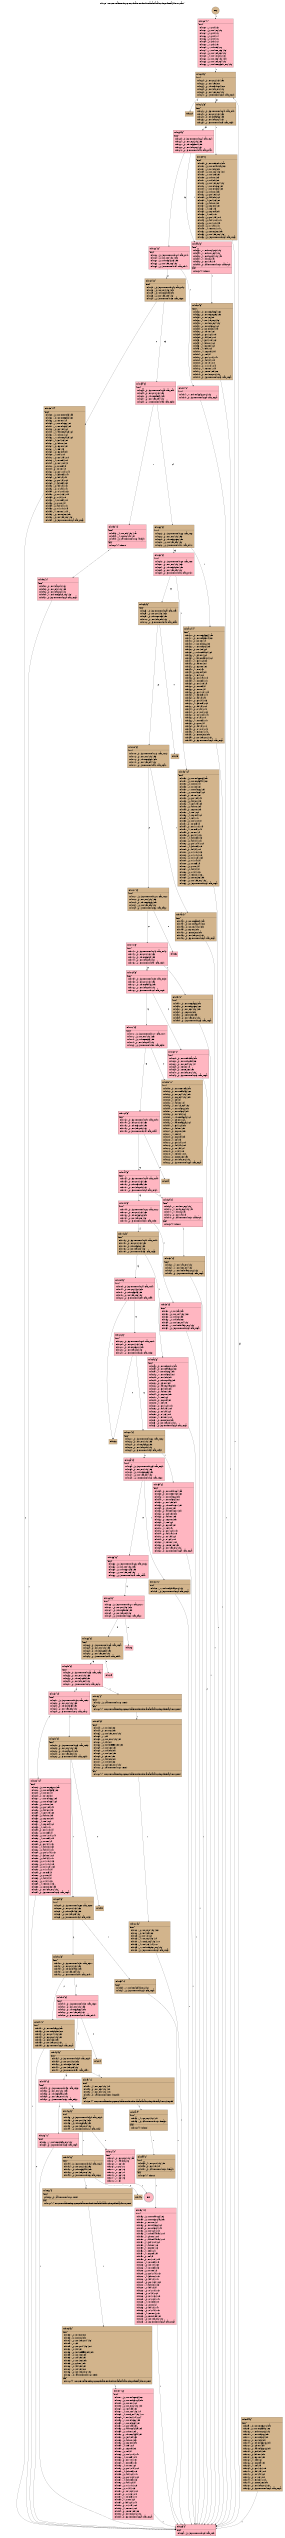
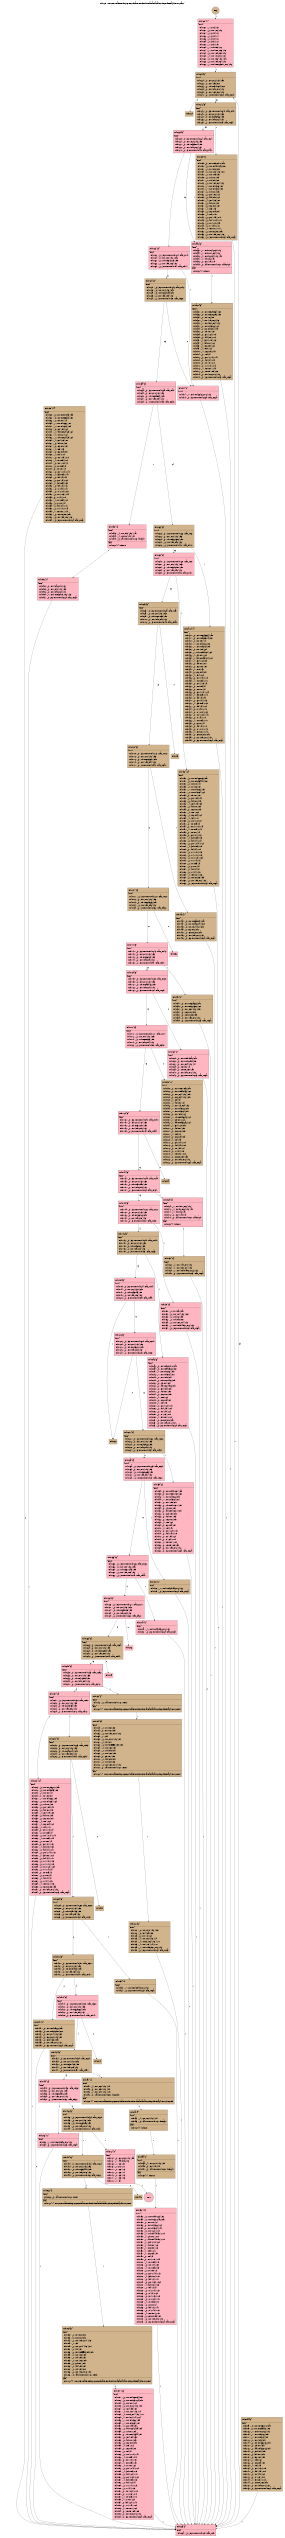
(120, 362) -> (174, 345)
none -> (157, 1628)
(149, 2197) -> (149, 2197)
